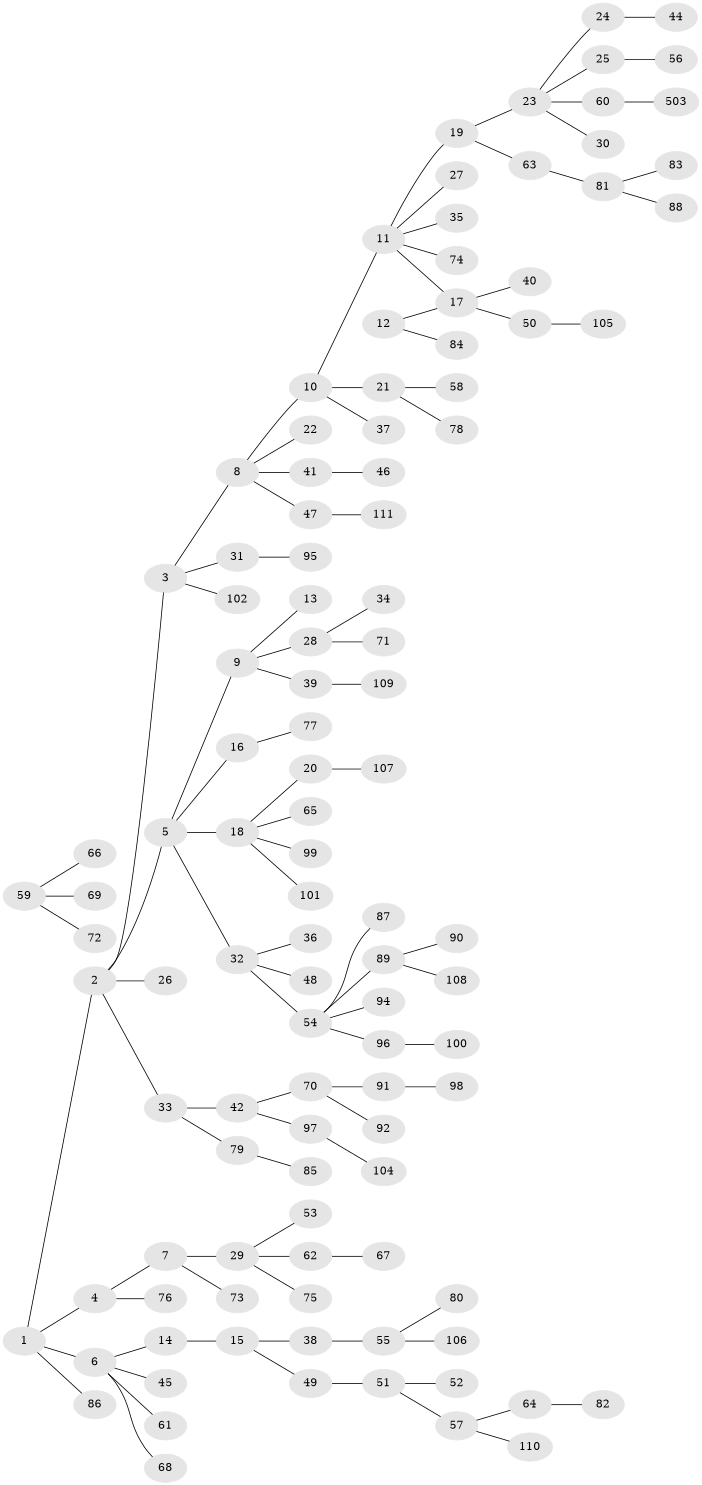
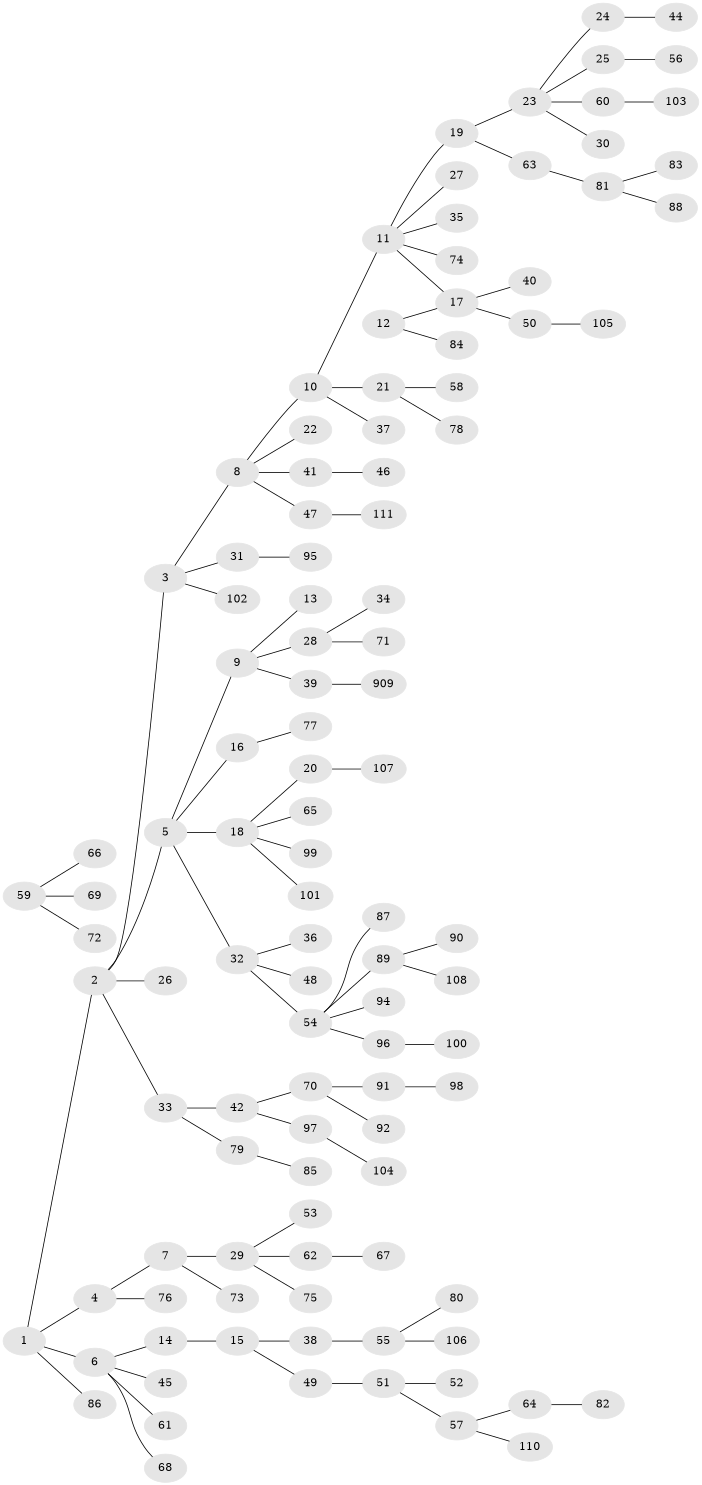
(676, 102) -> (676, 102)
(384, 684) -> (384, 684)
